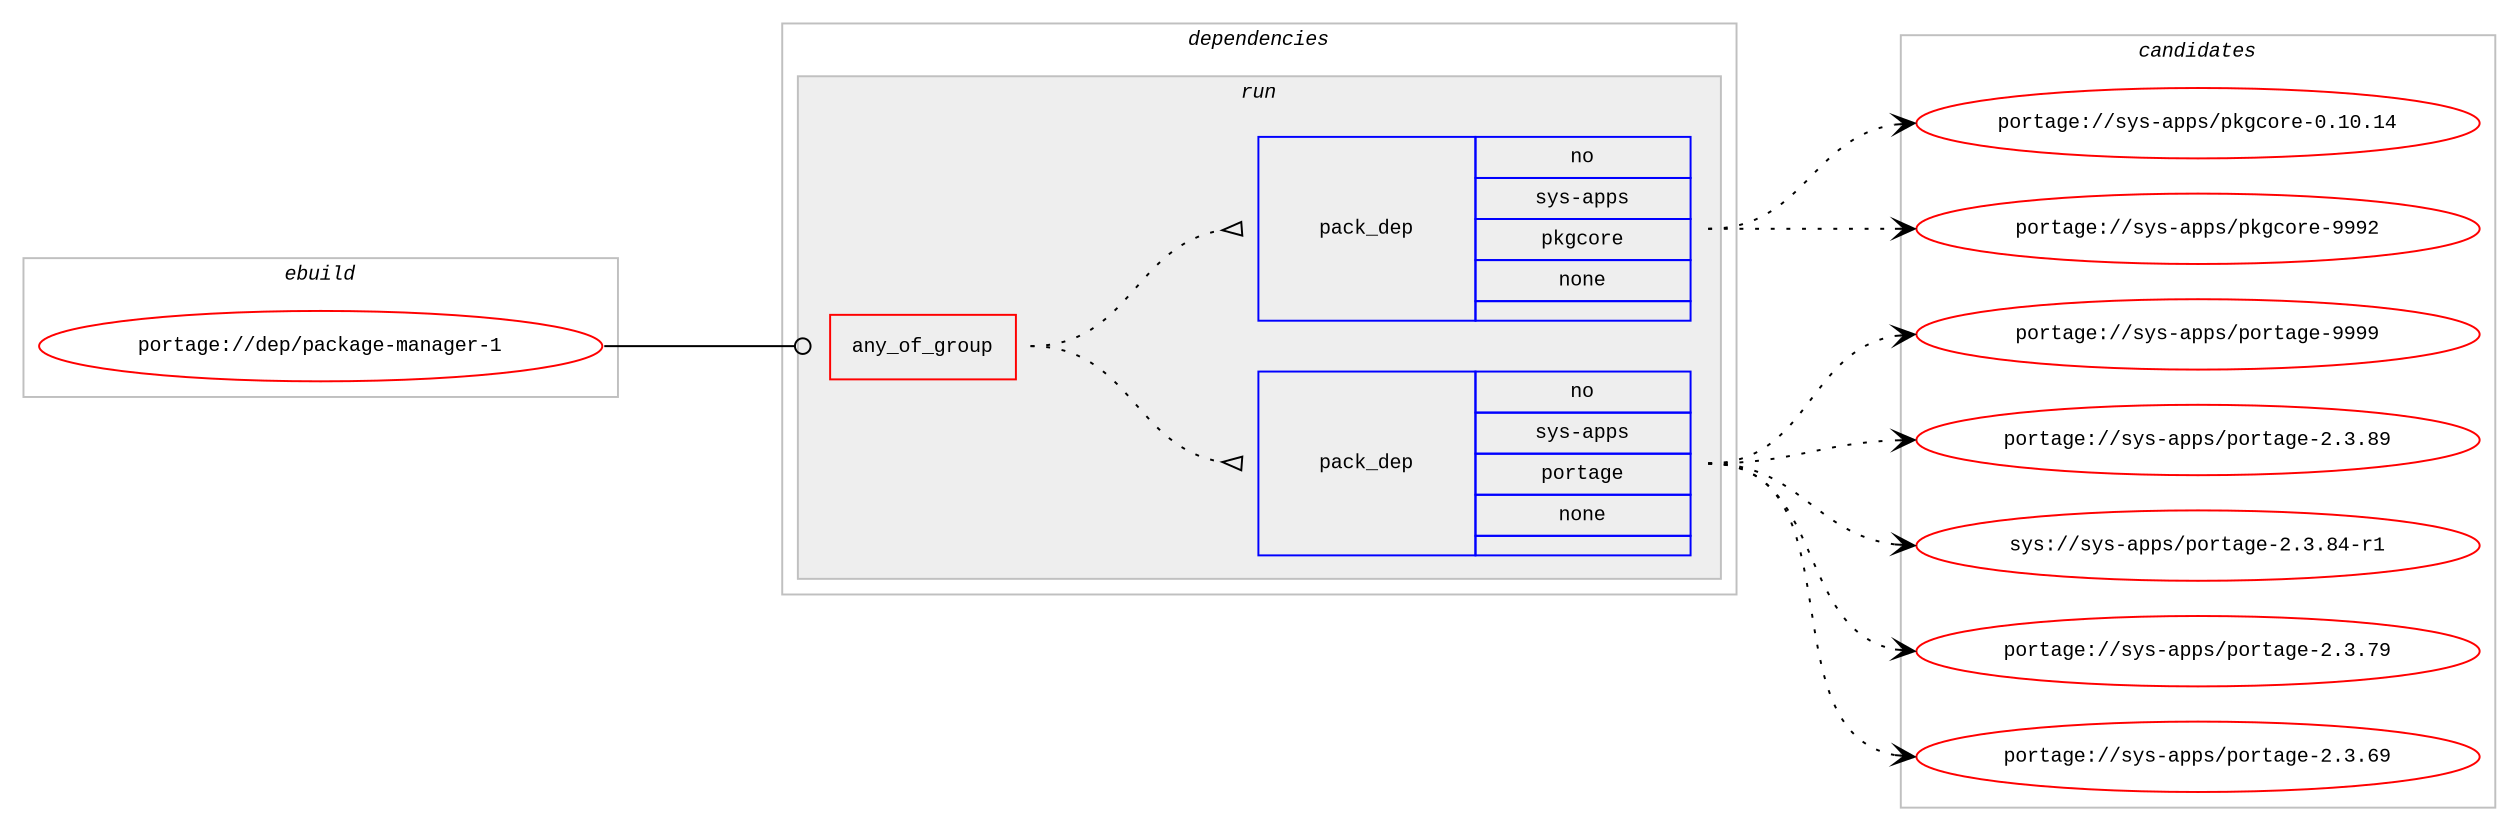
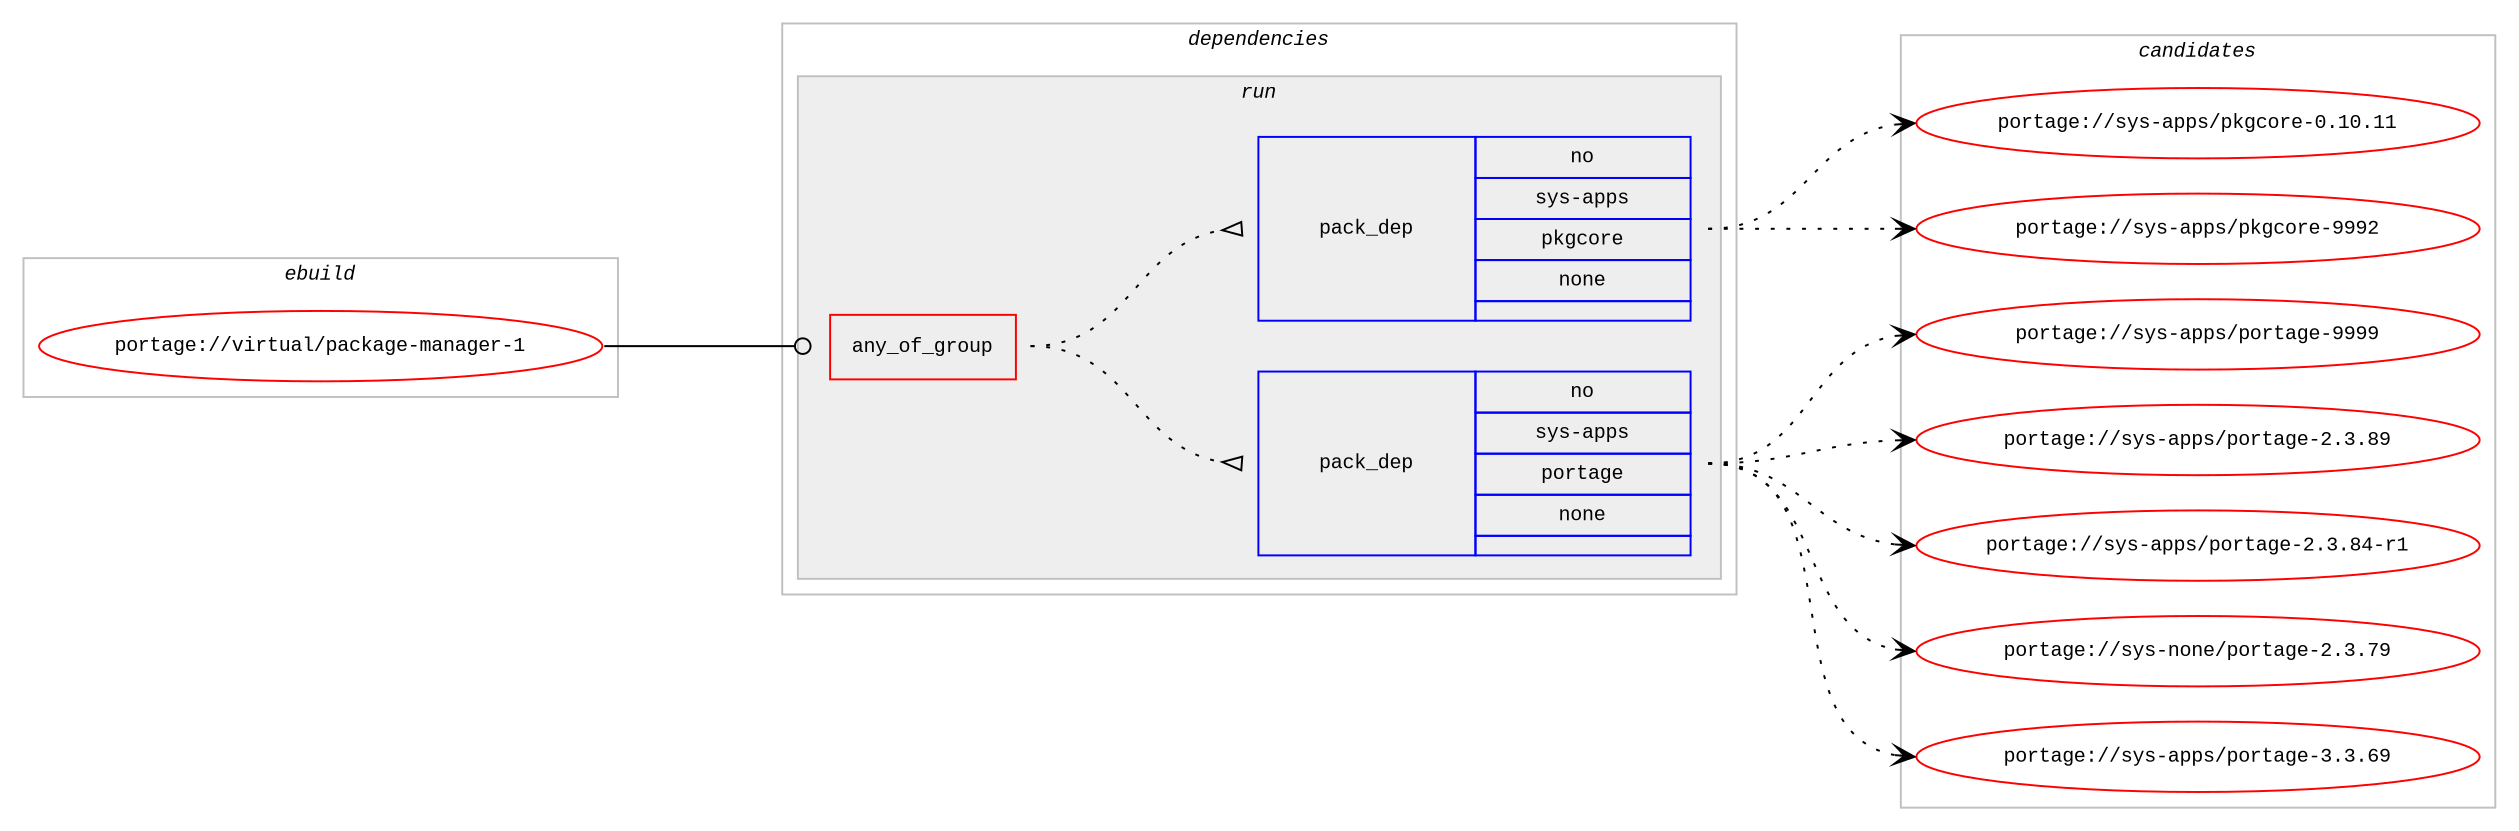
(2198, 123) -> (2198, 123)
(321, 346) -> (321, 346)
(2198, 546) -> (2198, 546)
(2198, 651) -> (2198, 651)
(2198, 757) -> (2198, 757)
